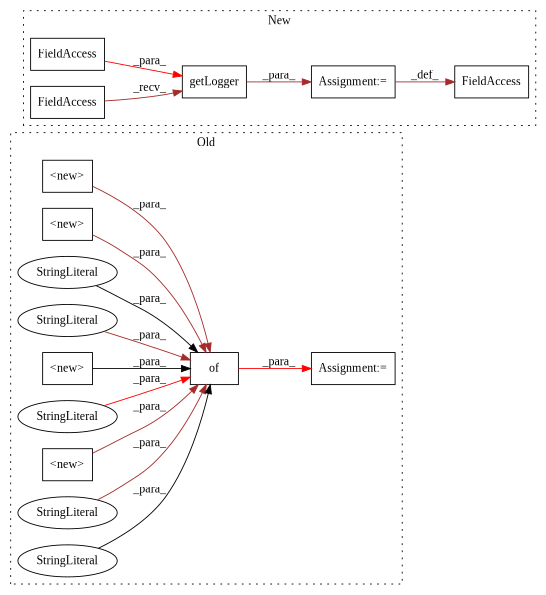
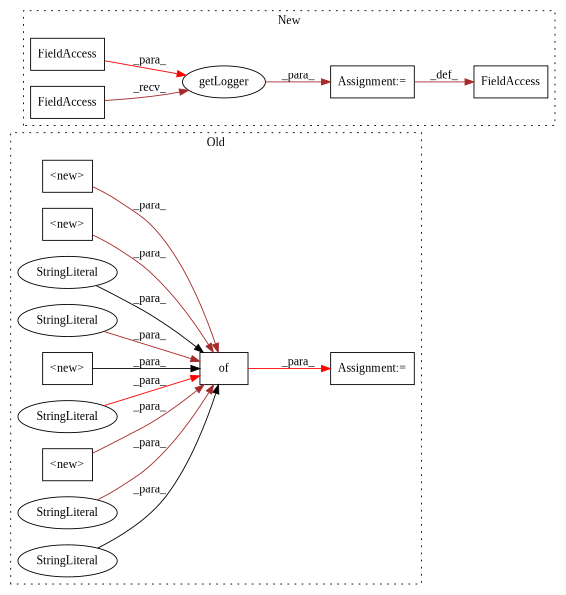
(214, 82) -> (224, 82)
